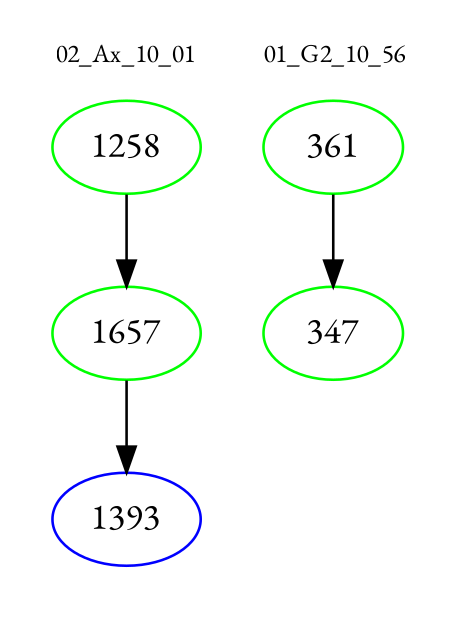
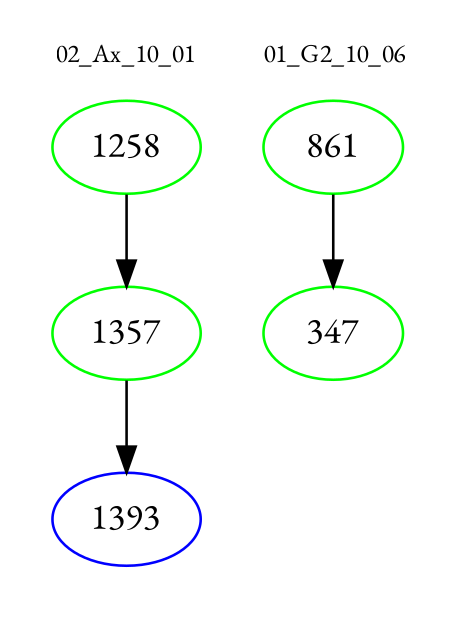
(335, 56) -> (335, 56)
(333, 147) -> (333, 147)
(127, 333) -> (127, 333)
